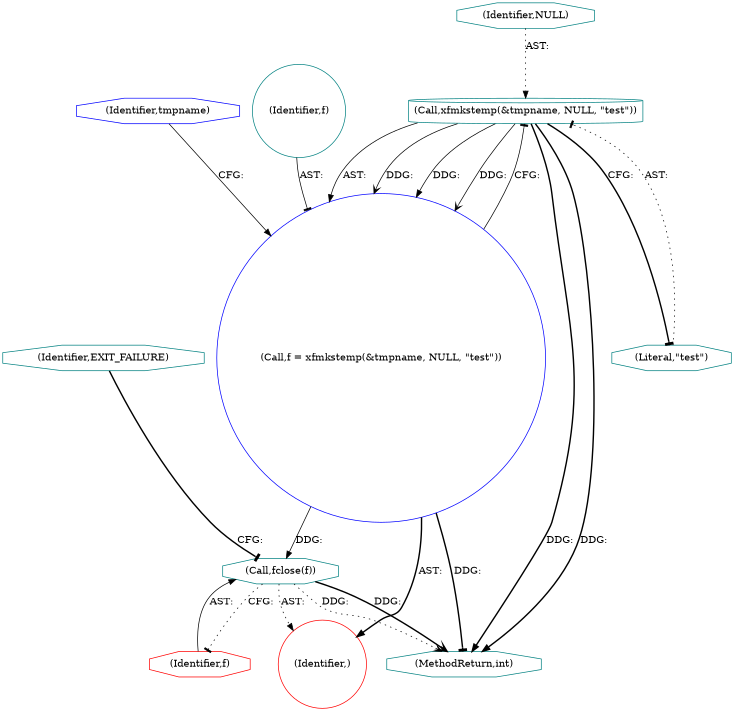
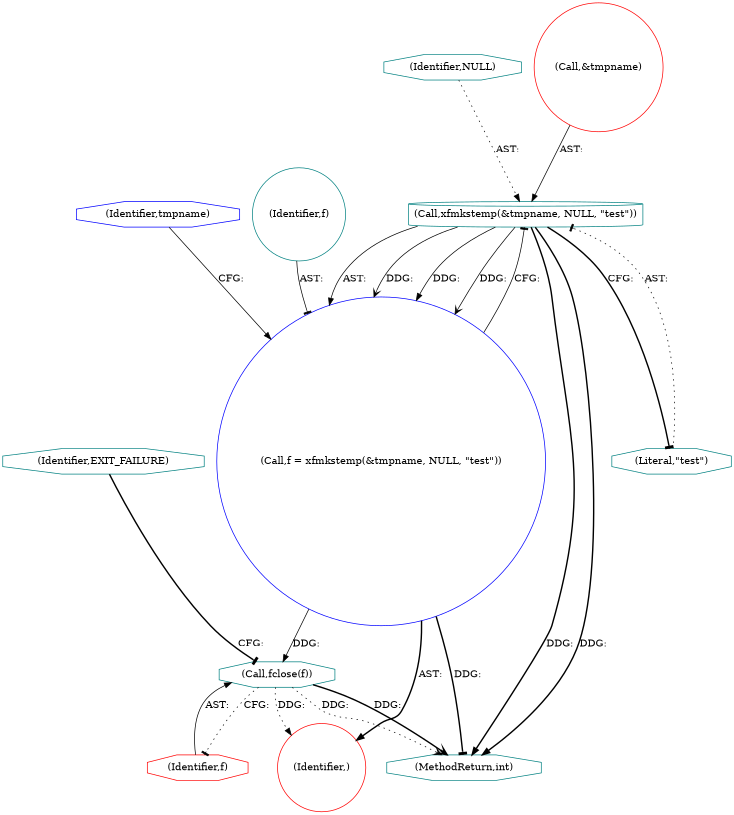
none -> (599, 67)
(295, 602) -> (293, 705)
